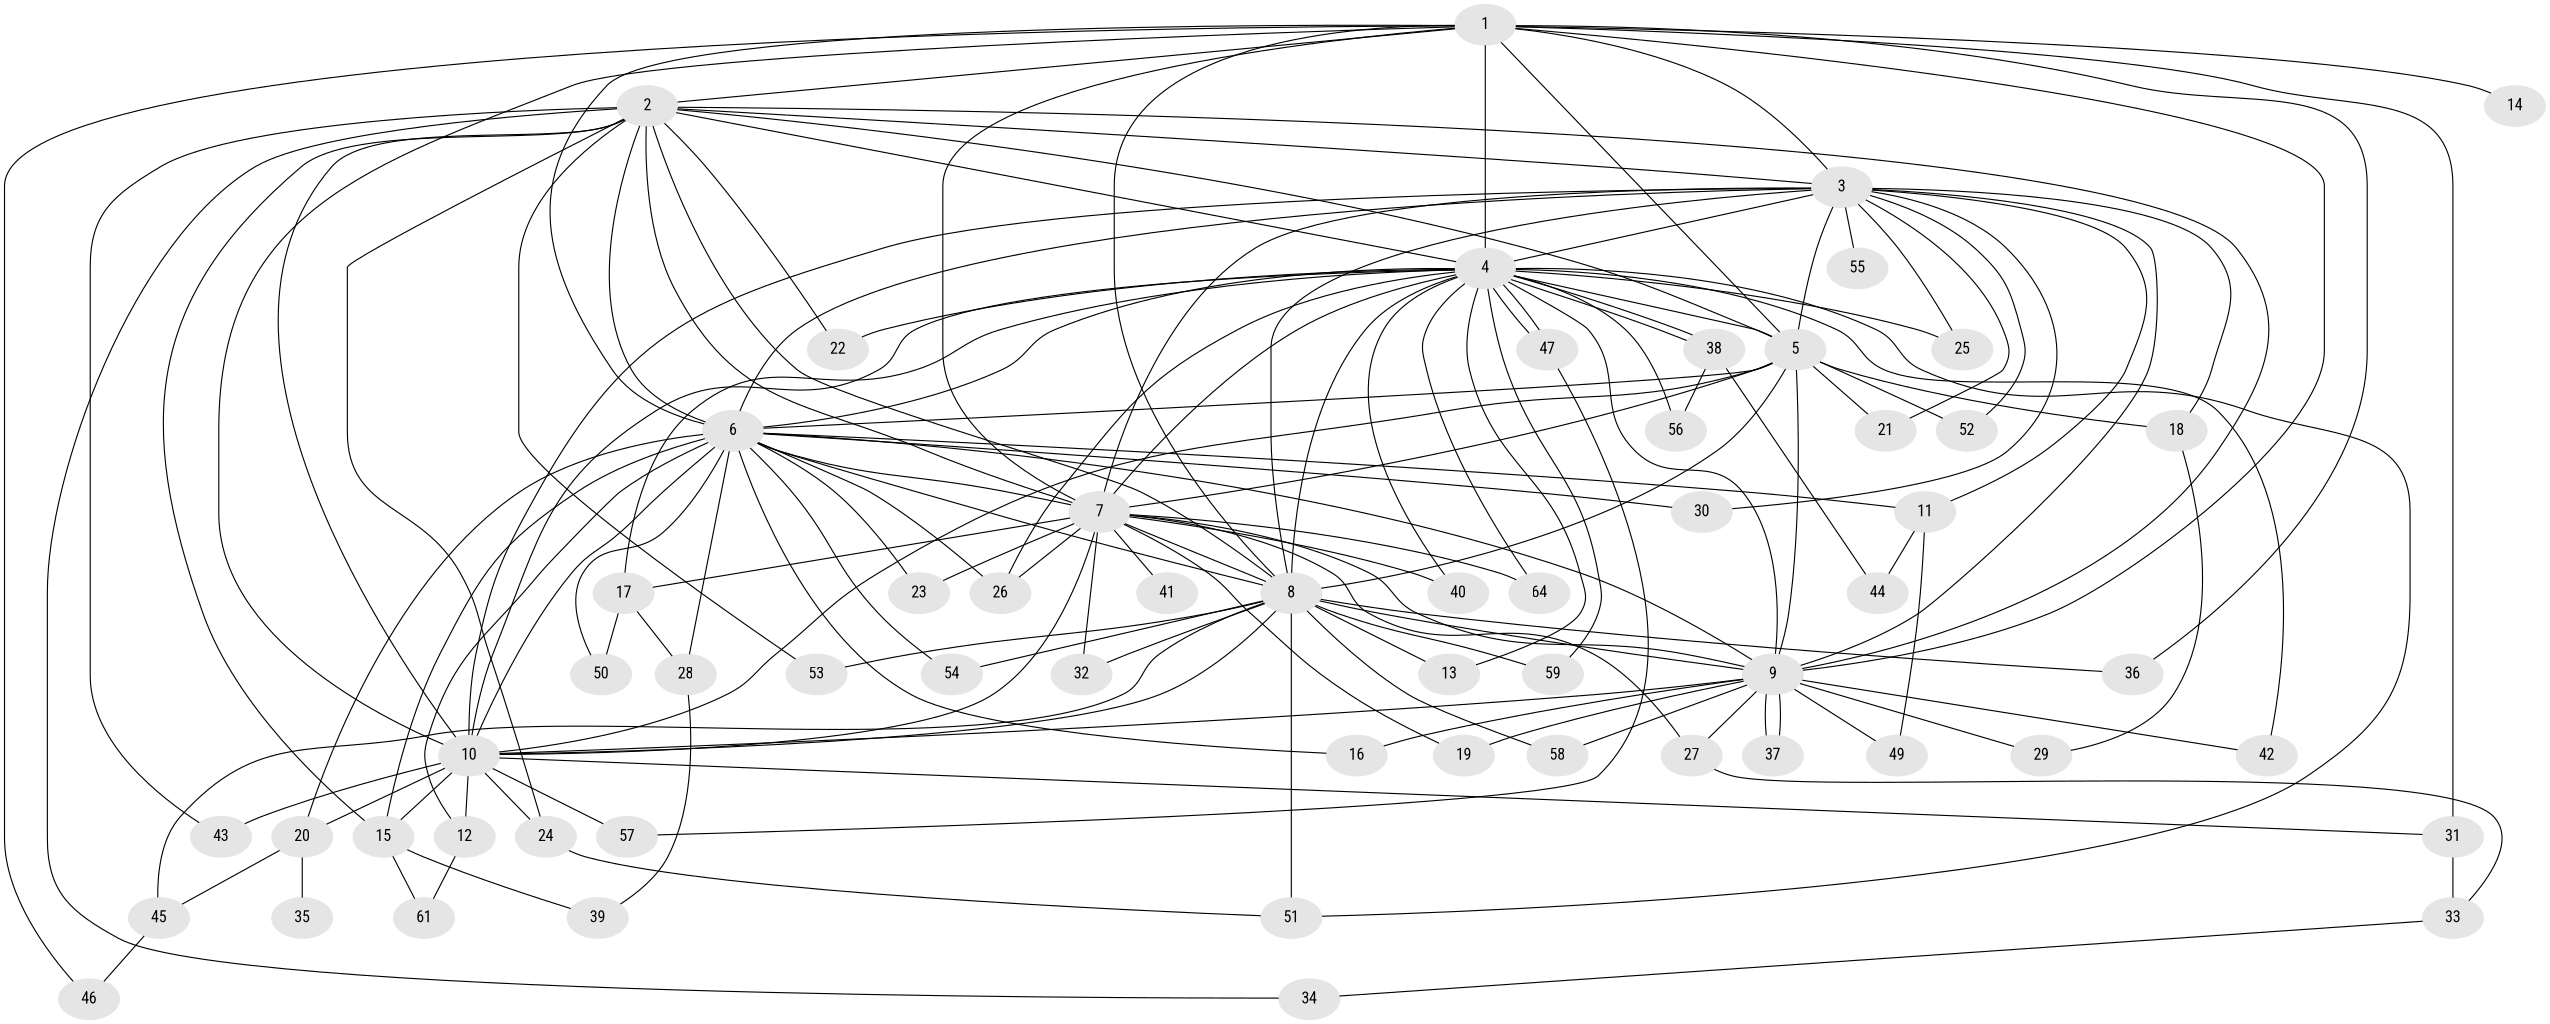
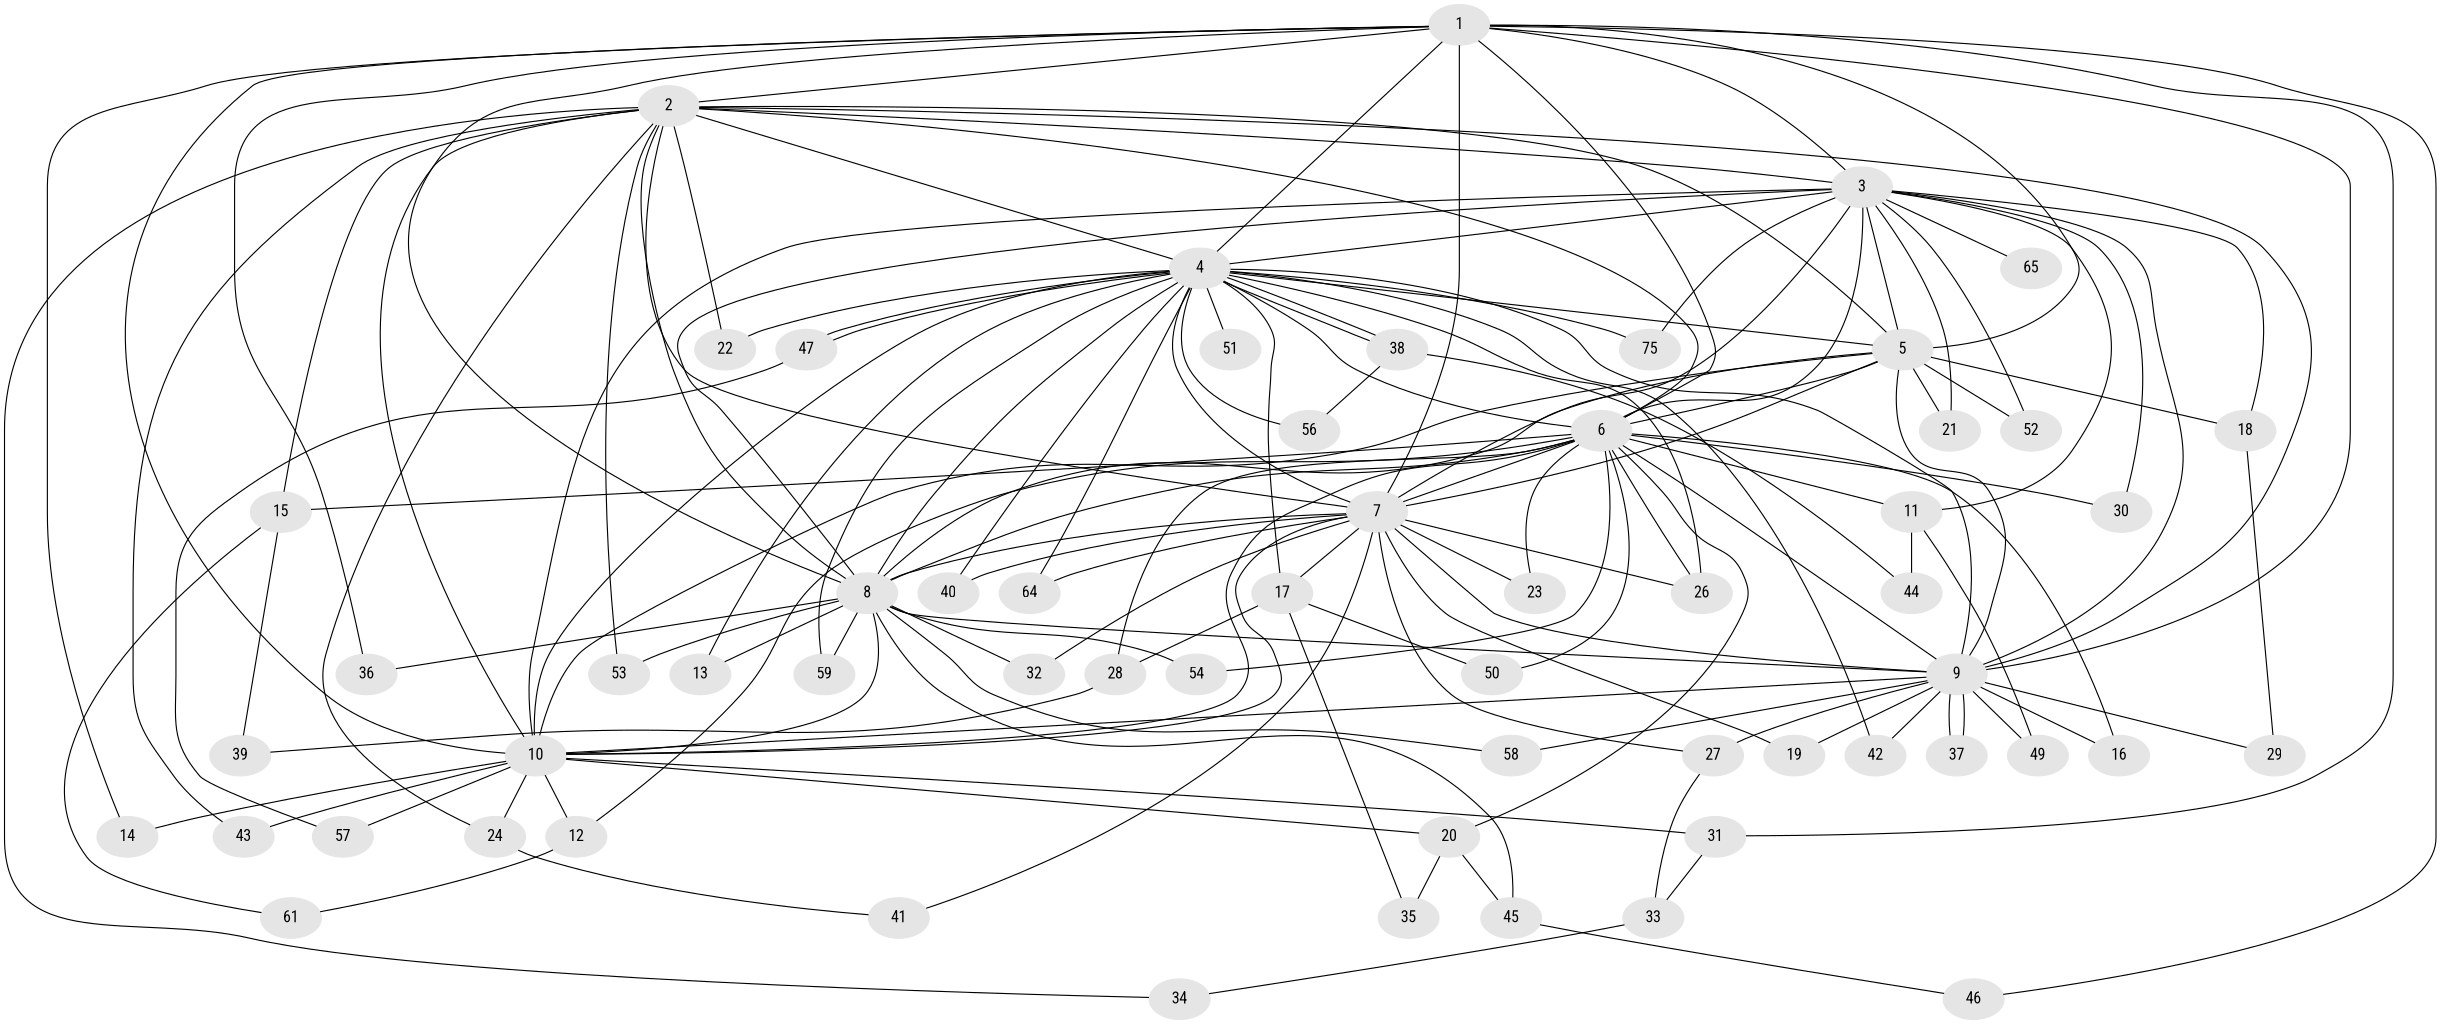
(1857, 268) -> (2031, 268)
(1962, 350) -> (1650, 350)
none -> (1345, 756)
(1291, 763) -> none
(426, 796) -> (330, 791)
(913, 897) -> (691, 893)
